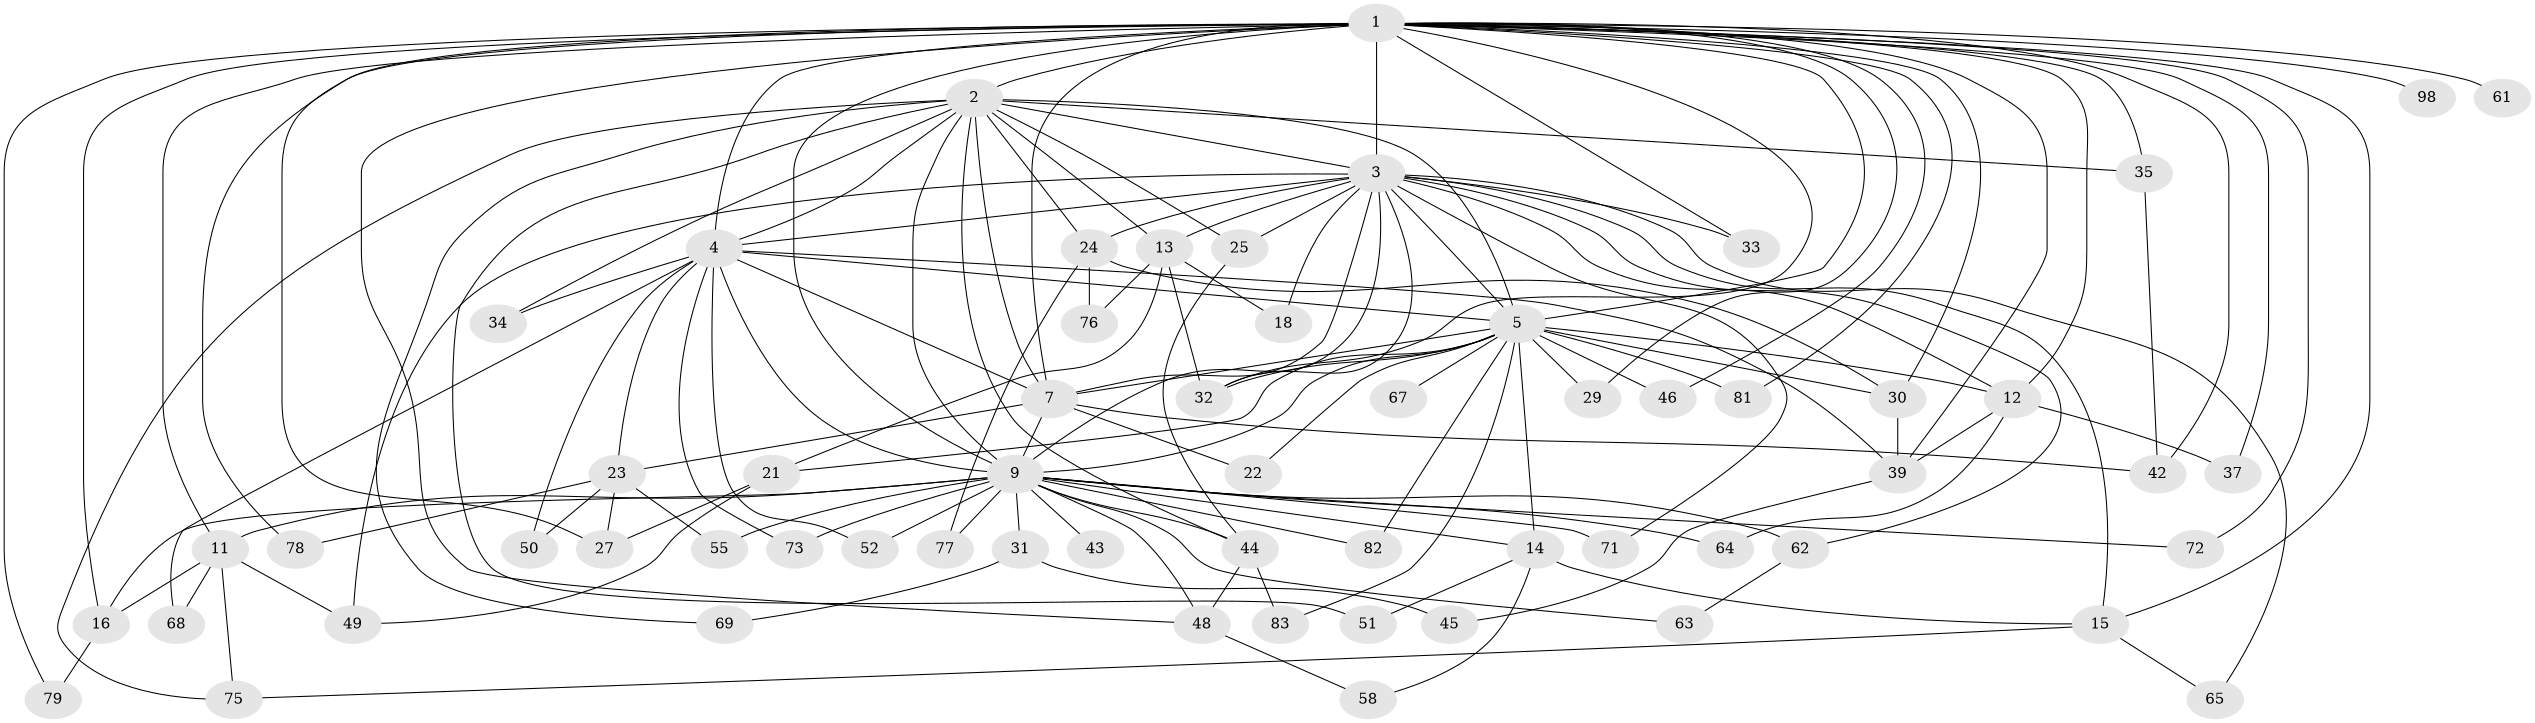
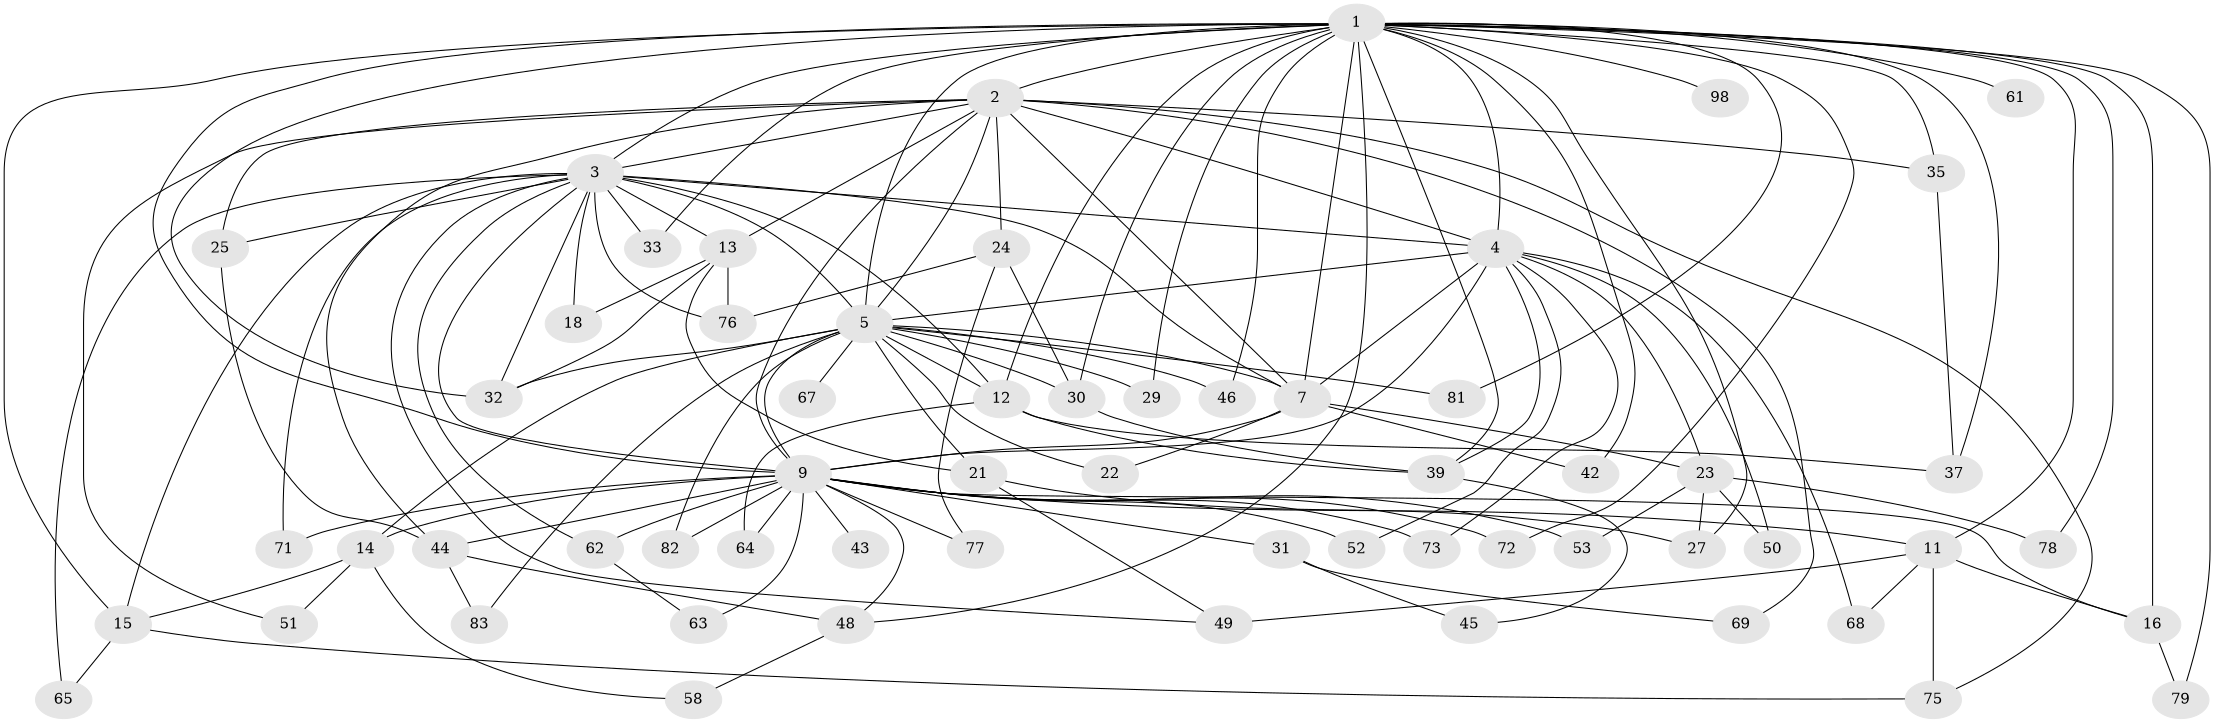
(1229, 202) -> (623, 276)
(498, 324) -> none
(2151, 324) -> (1945, 324)
(720, 549) -> (1582, 549)
